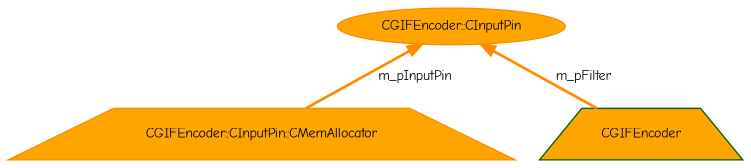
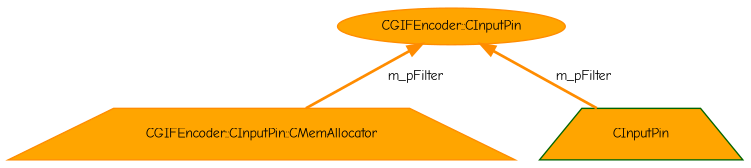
(413, 77) -> (413, 77)
(641, 134) -> (641, 134)
